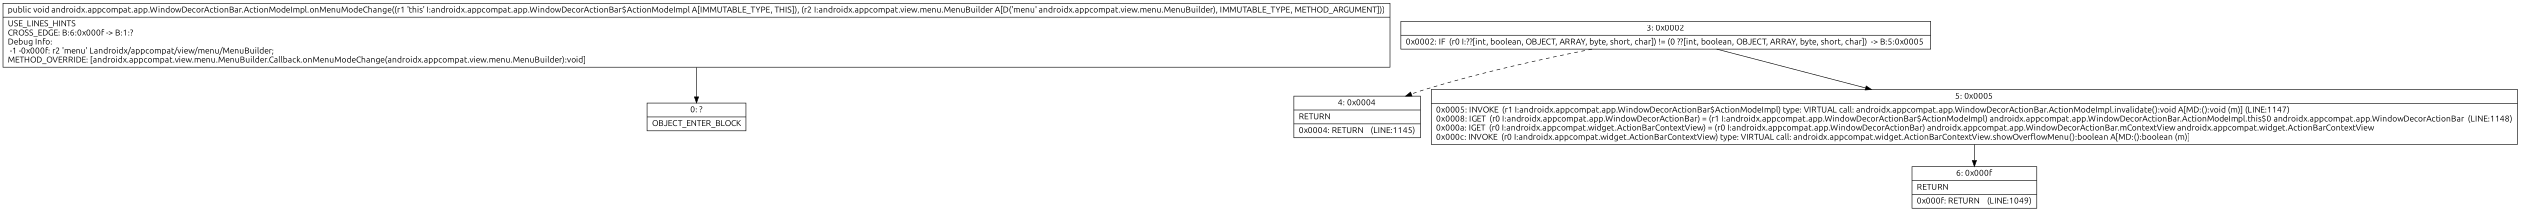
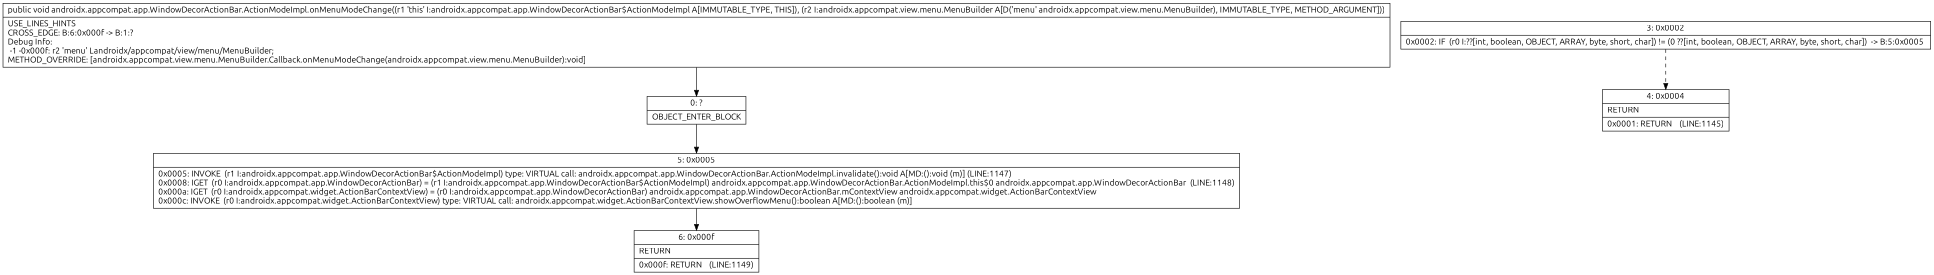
(1791, 69) -> (697, 136)
(1357, 131) -> (1666, 124)
(1974, 201) -> (697, 265)
